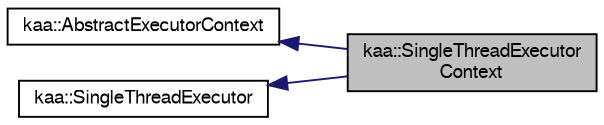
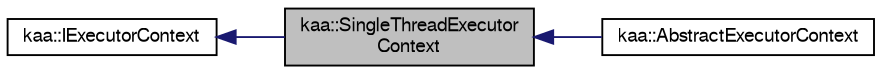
(323, 46) -> (578, 37)
(143, 99) -> (112, 37)
